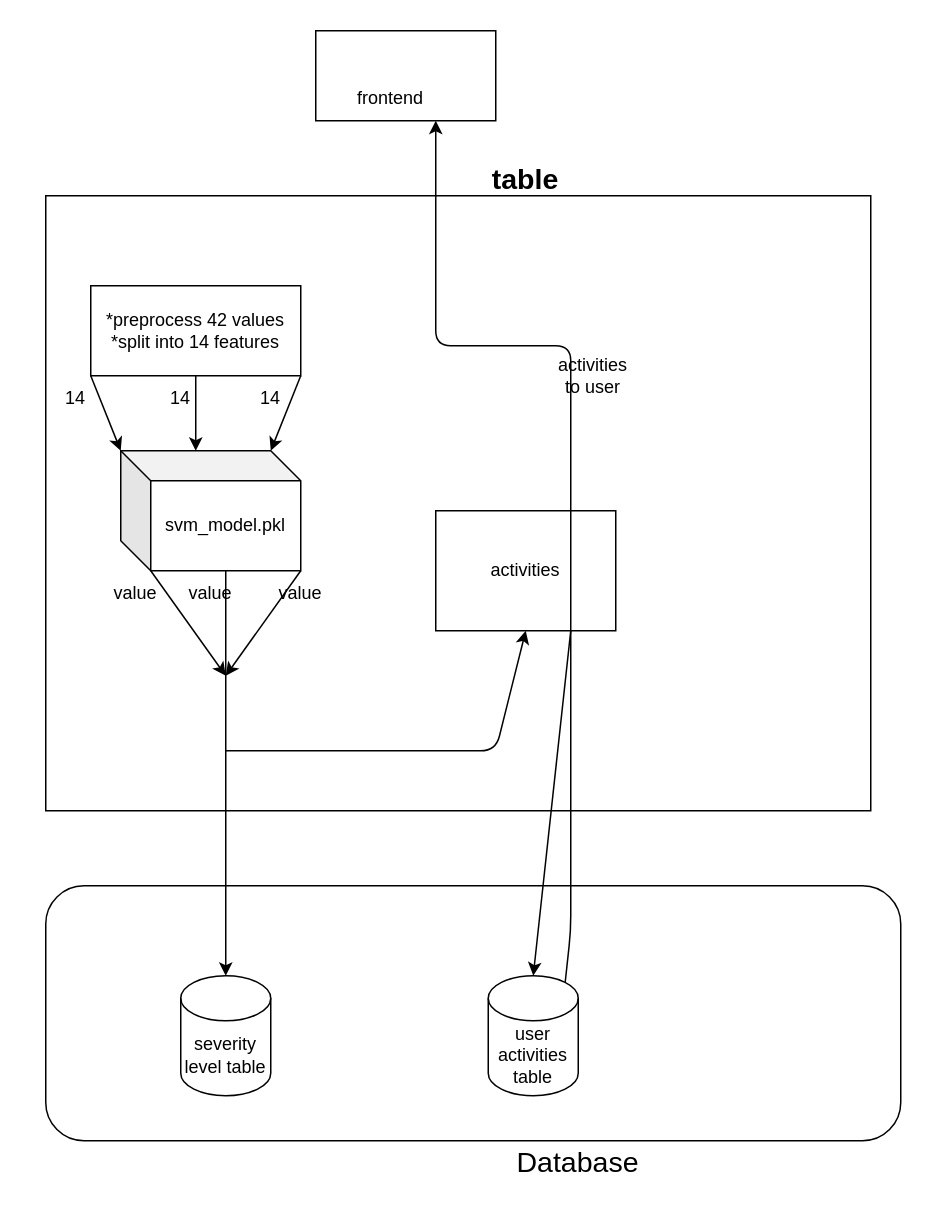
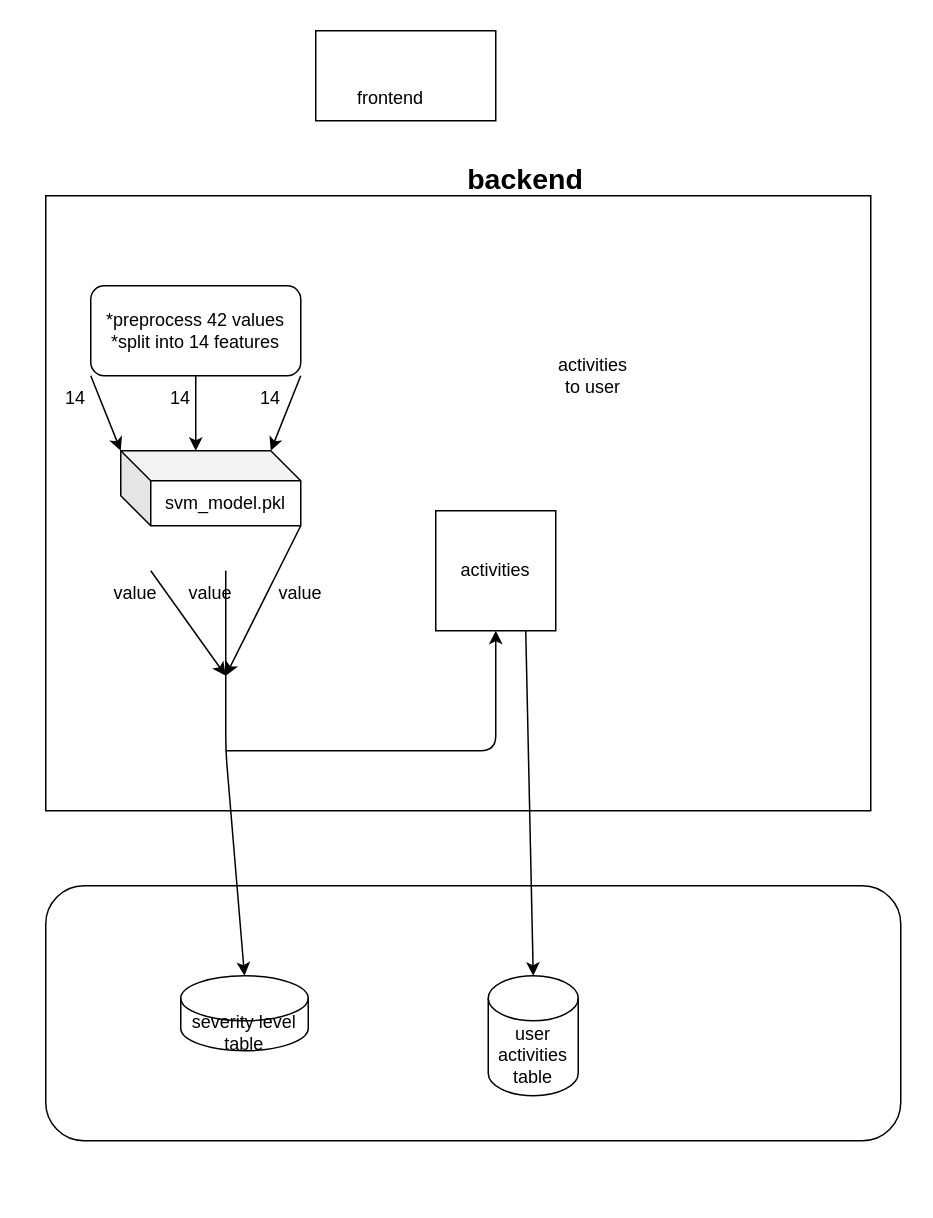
(526, 181) -> (526, 181)
(196, 331) -> (196, 331)
(538, 346) -> none
(211, 511) -> (211, 488)
(526, 571) -> (496, 571)
(226, 1036) -> (245, 1013)
(578, 1163) -> none
